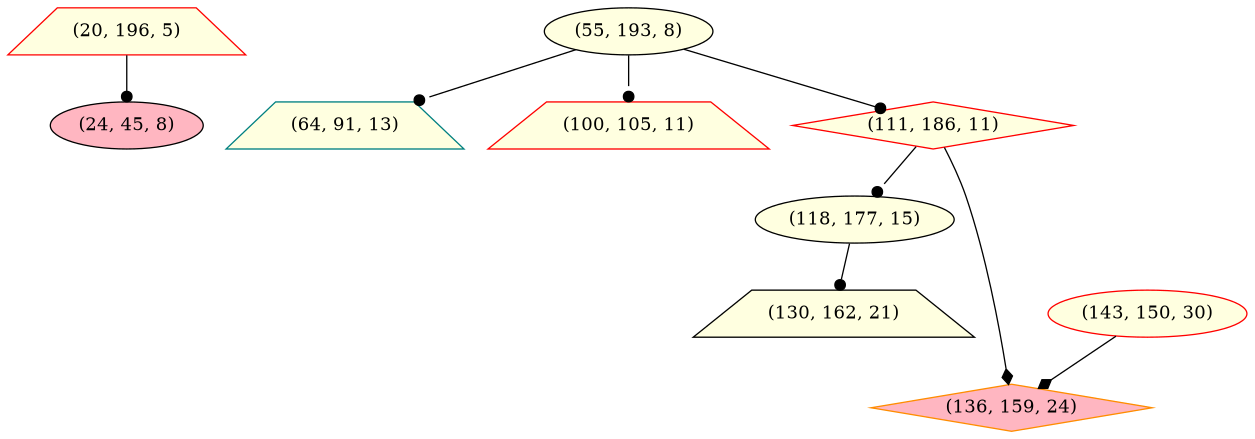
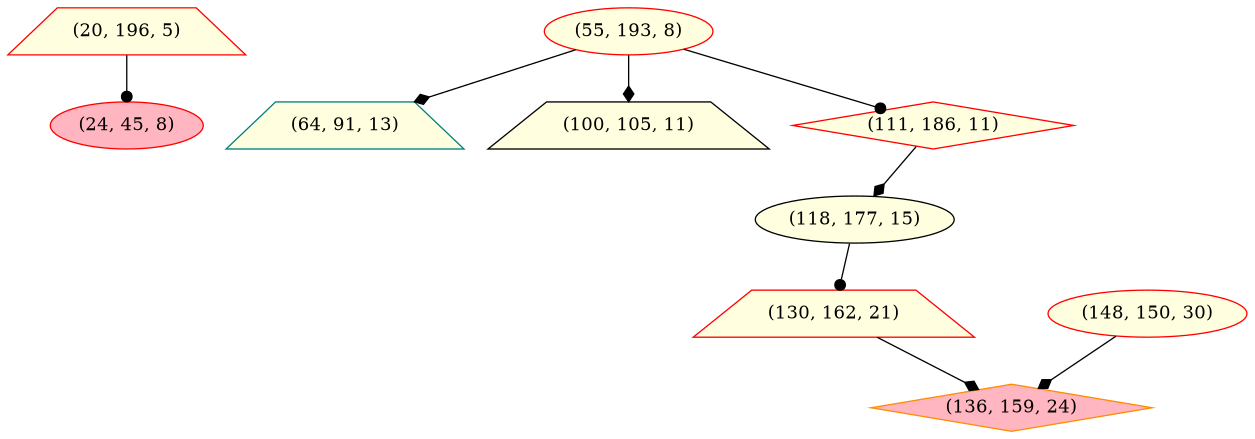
(629, 31) -> (629, 31)
(629, 71) -> (629, 71)
(503, 73) -> (503, 73)
(127, 125) -> (127, 125)
(629, 125) -> (629, 125)
(900, 165) -> (900, 165)
(983, 256) -> (921, 360)
(834, 314) -> (834, 314)
(1147, 314) -> (1147, 314)
